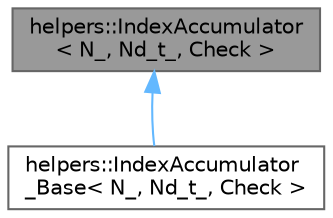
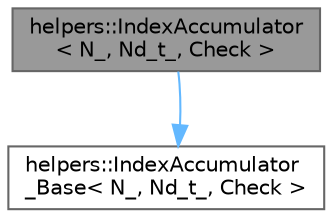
(152, 119) -> (180, 98)
